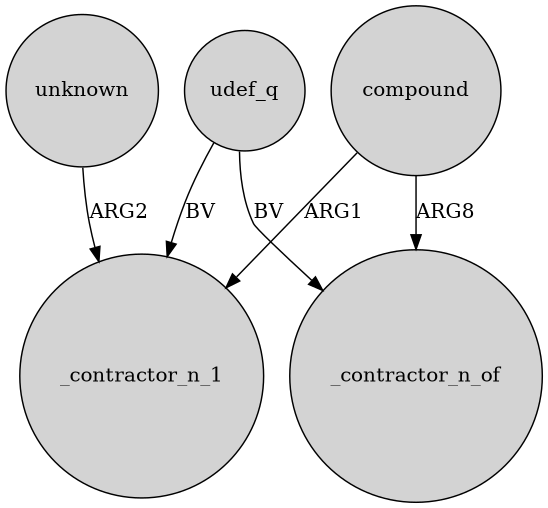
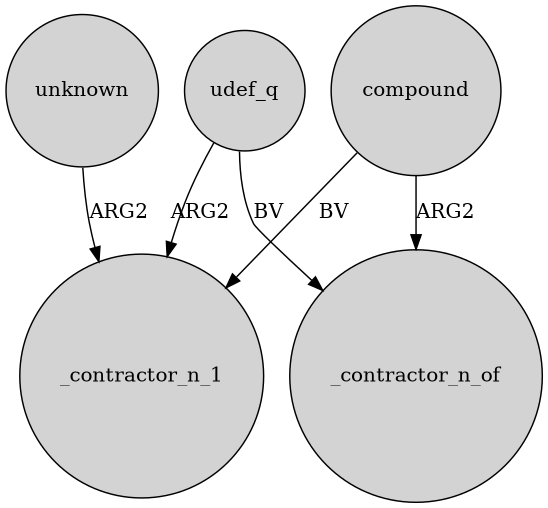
(201, 213) -> (201, 213)
(334, 213) -> (334, 213)
(446, 213) -> (446, 213)
